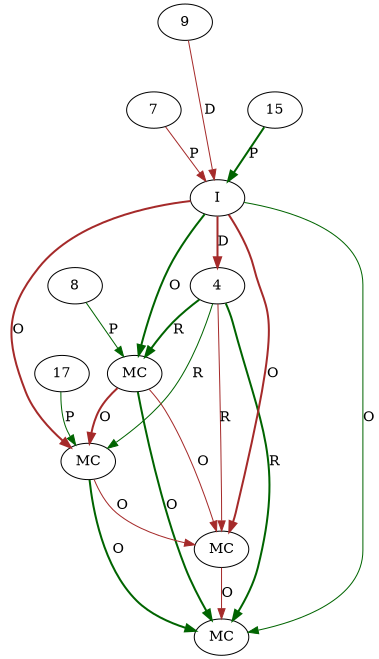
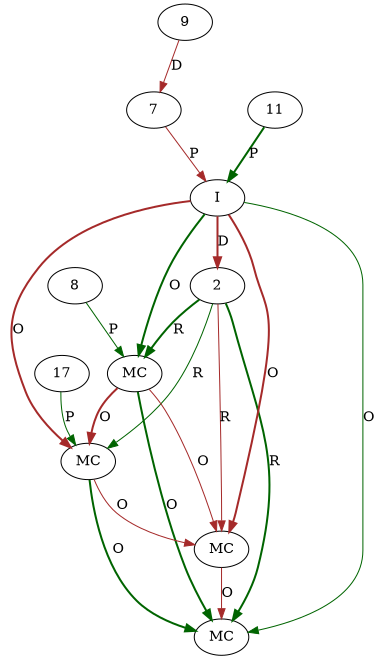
(200, 105) -> (171, 61)
(275, 110) -> (275, 110)
(217, 286) -> (217, 286)
